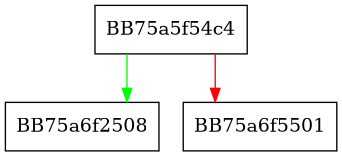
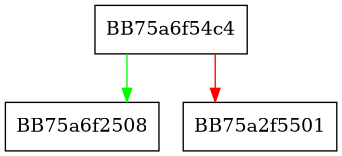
(171, 30) -> (171, 30)
(260, 127) -> (260, 127)
